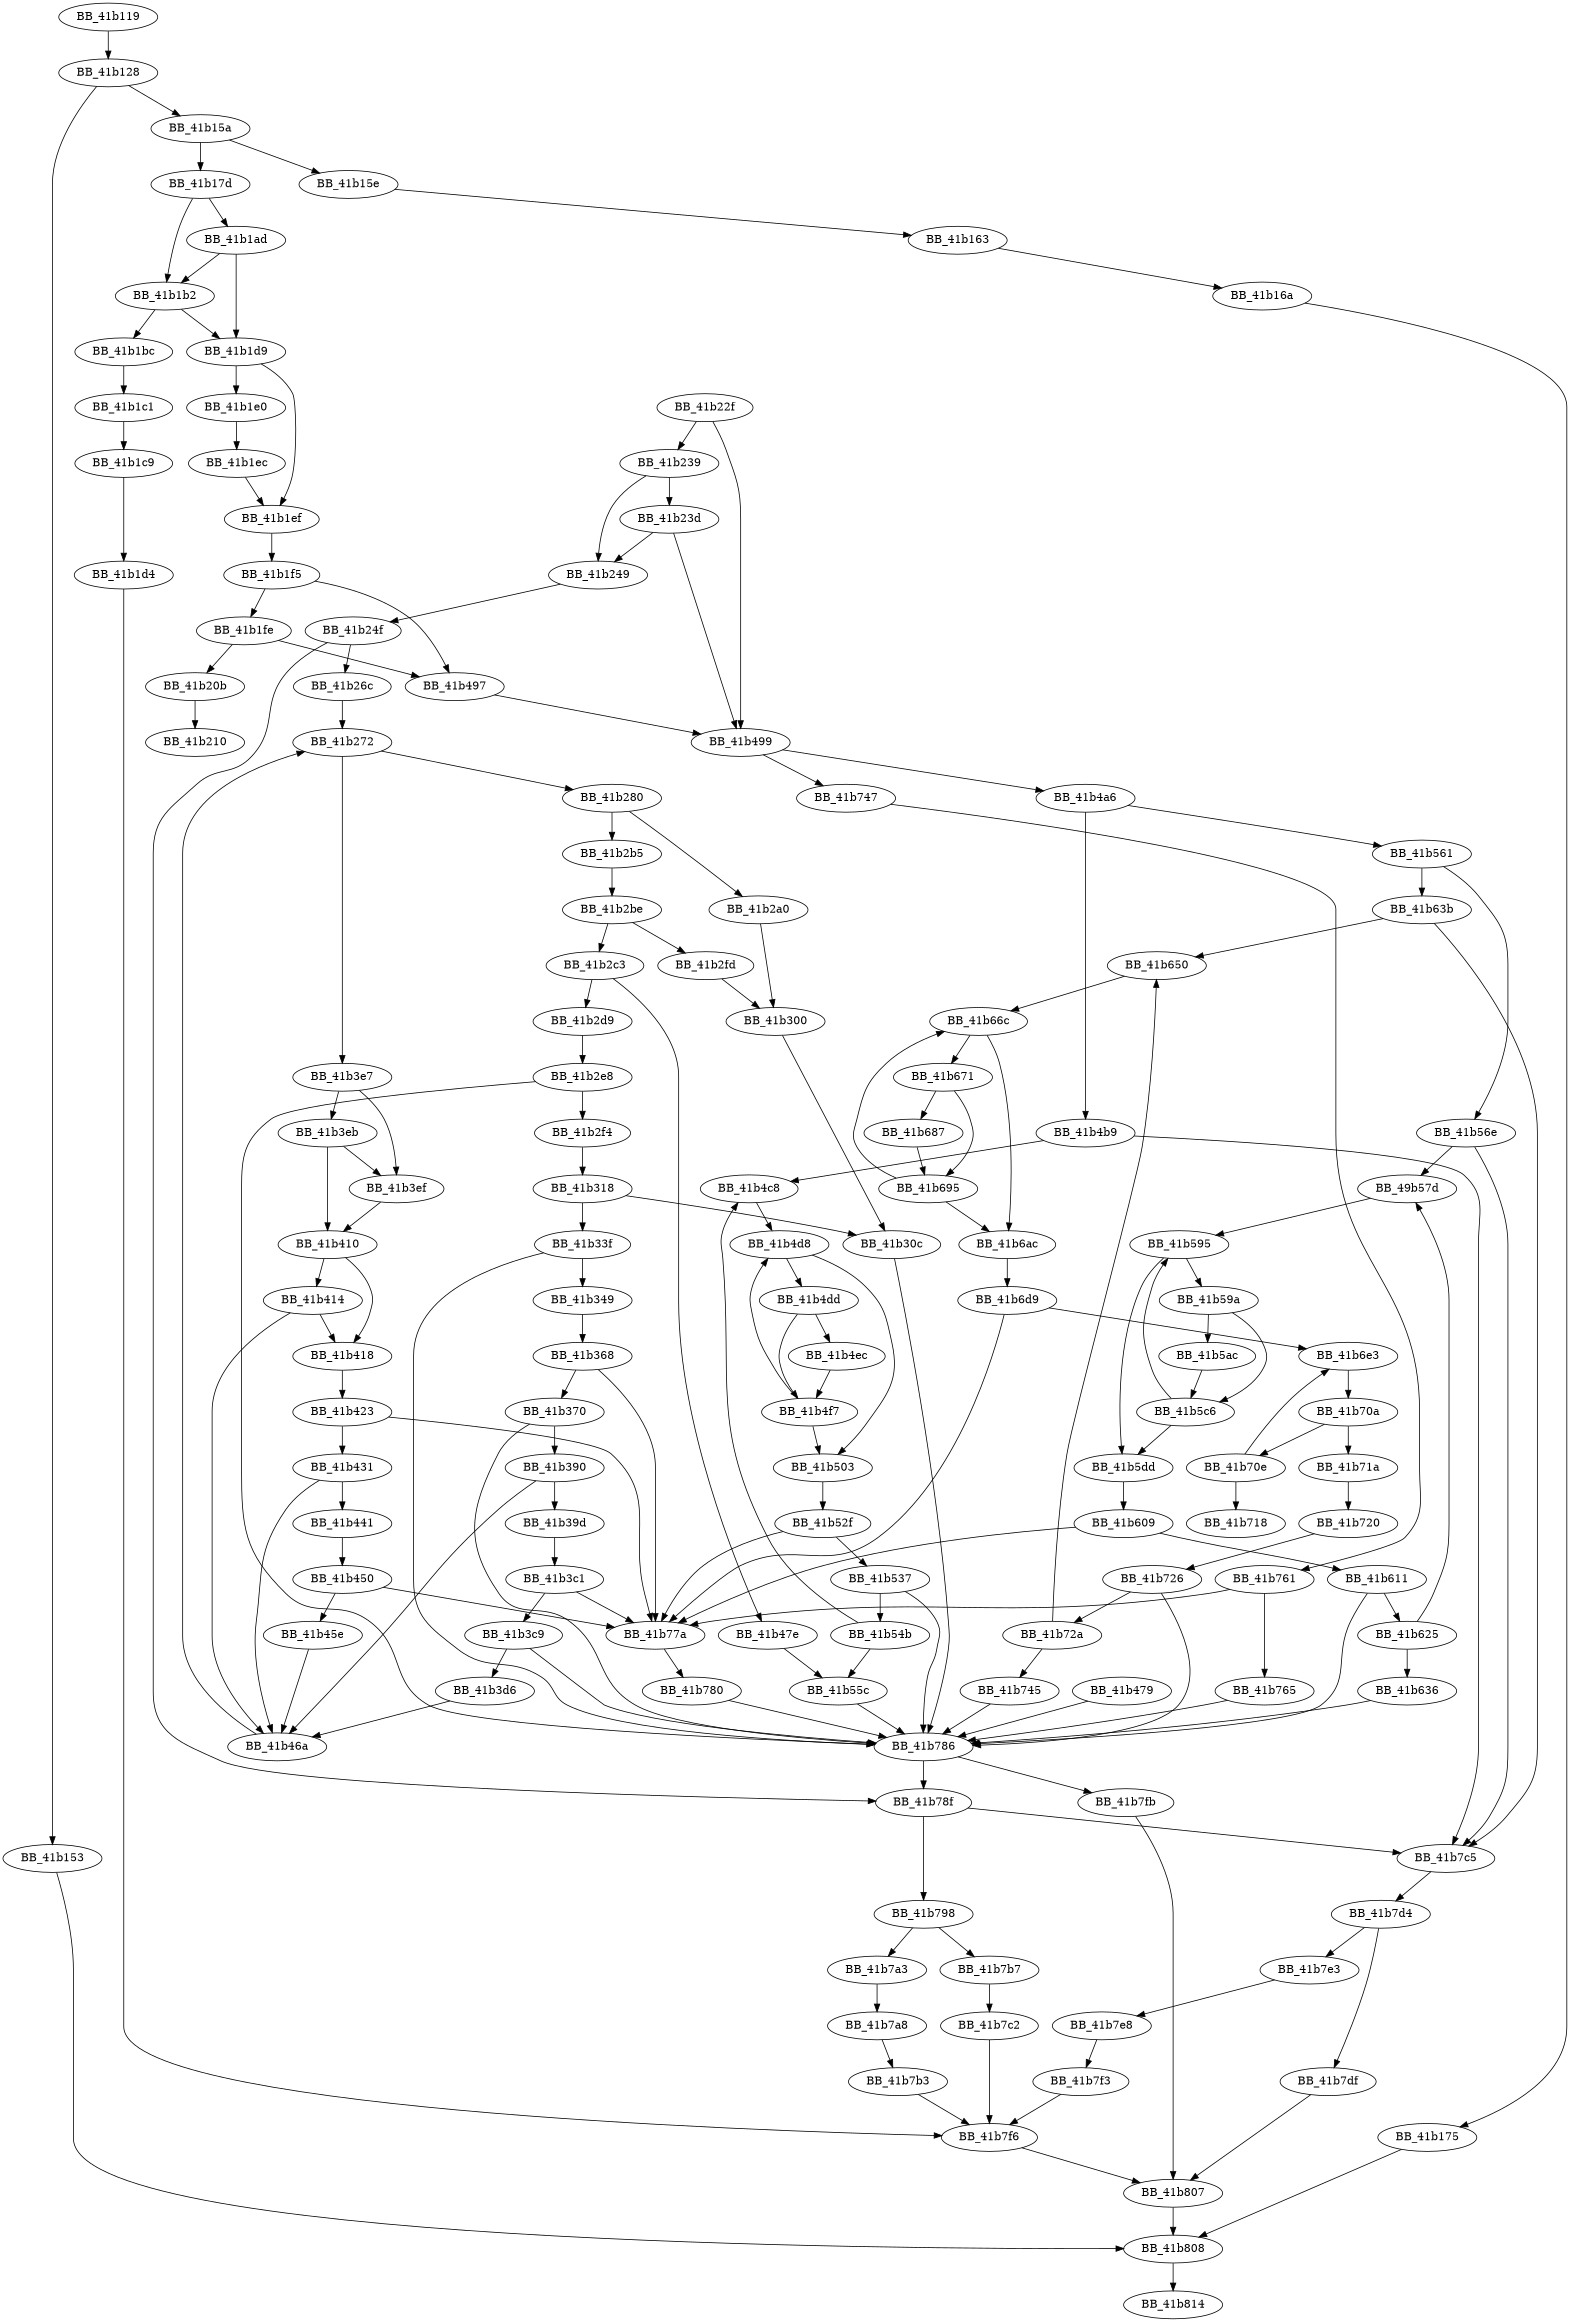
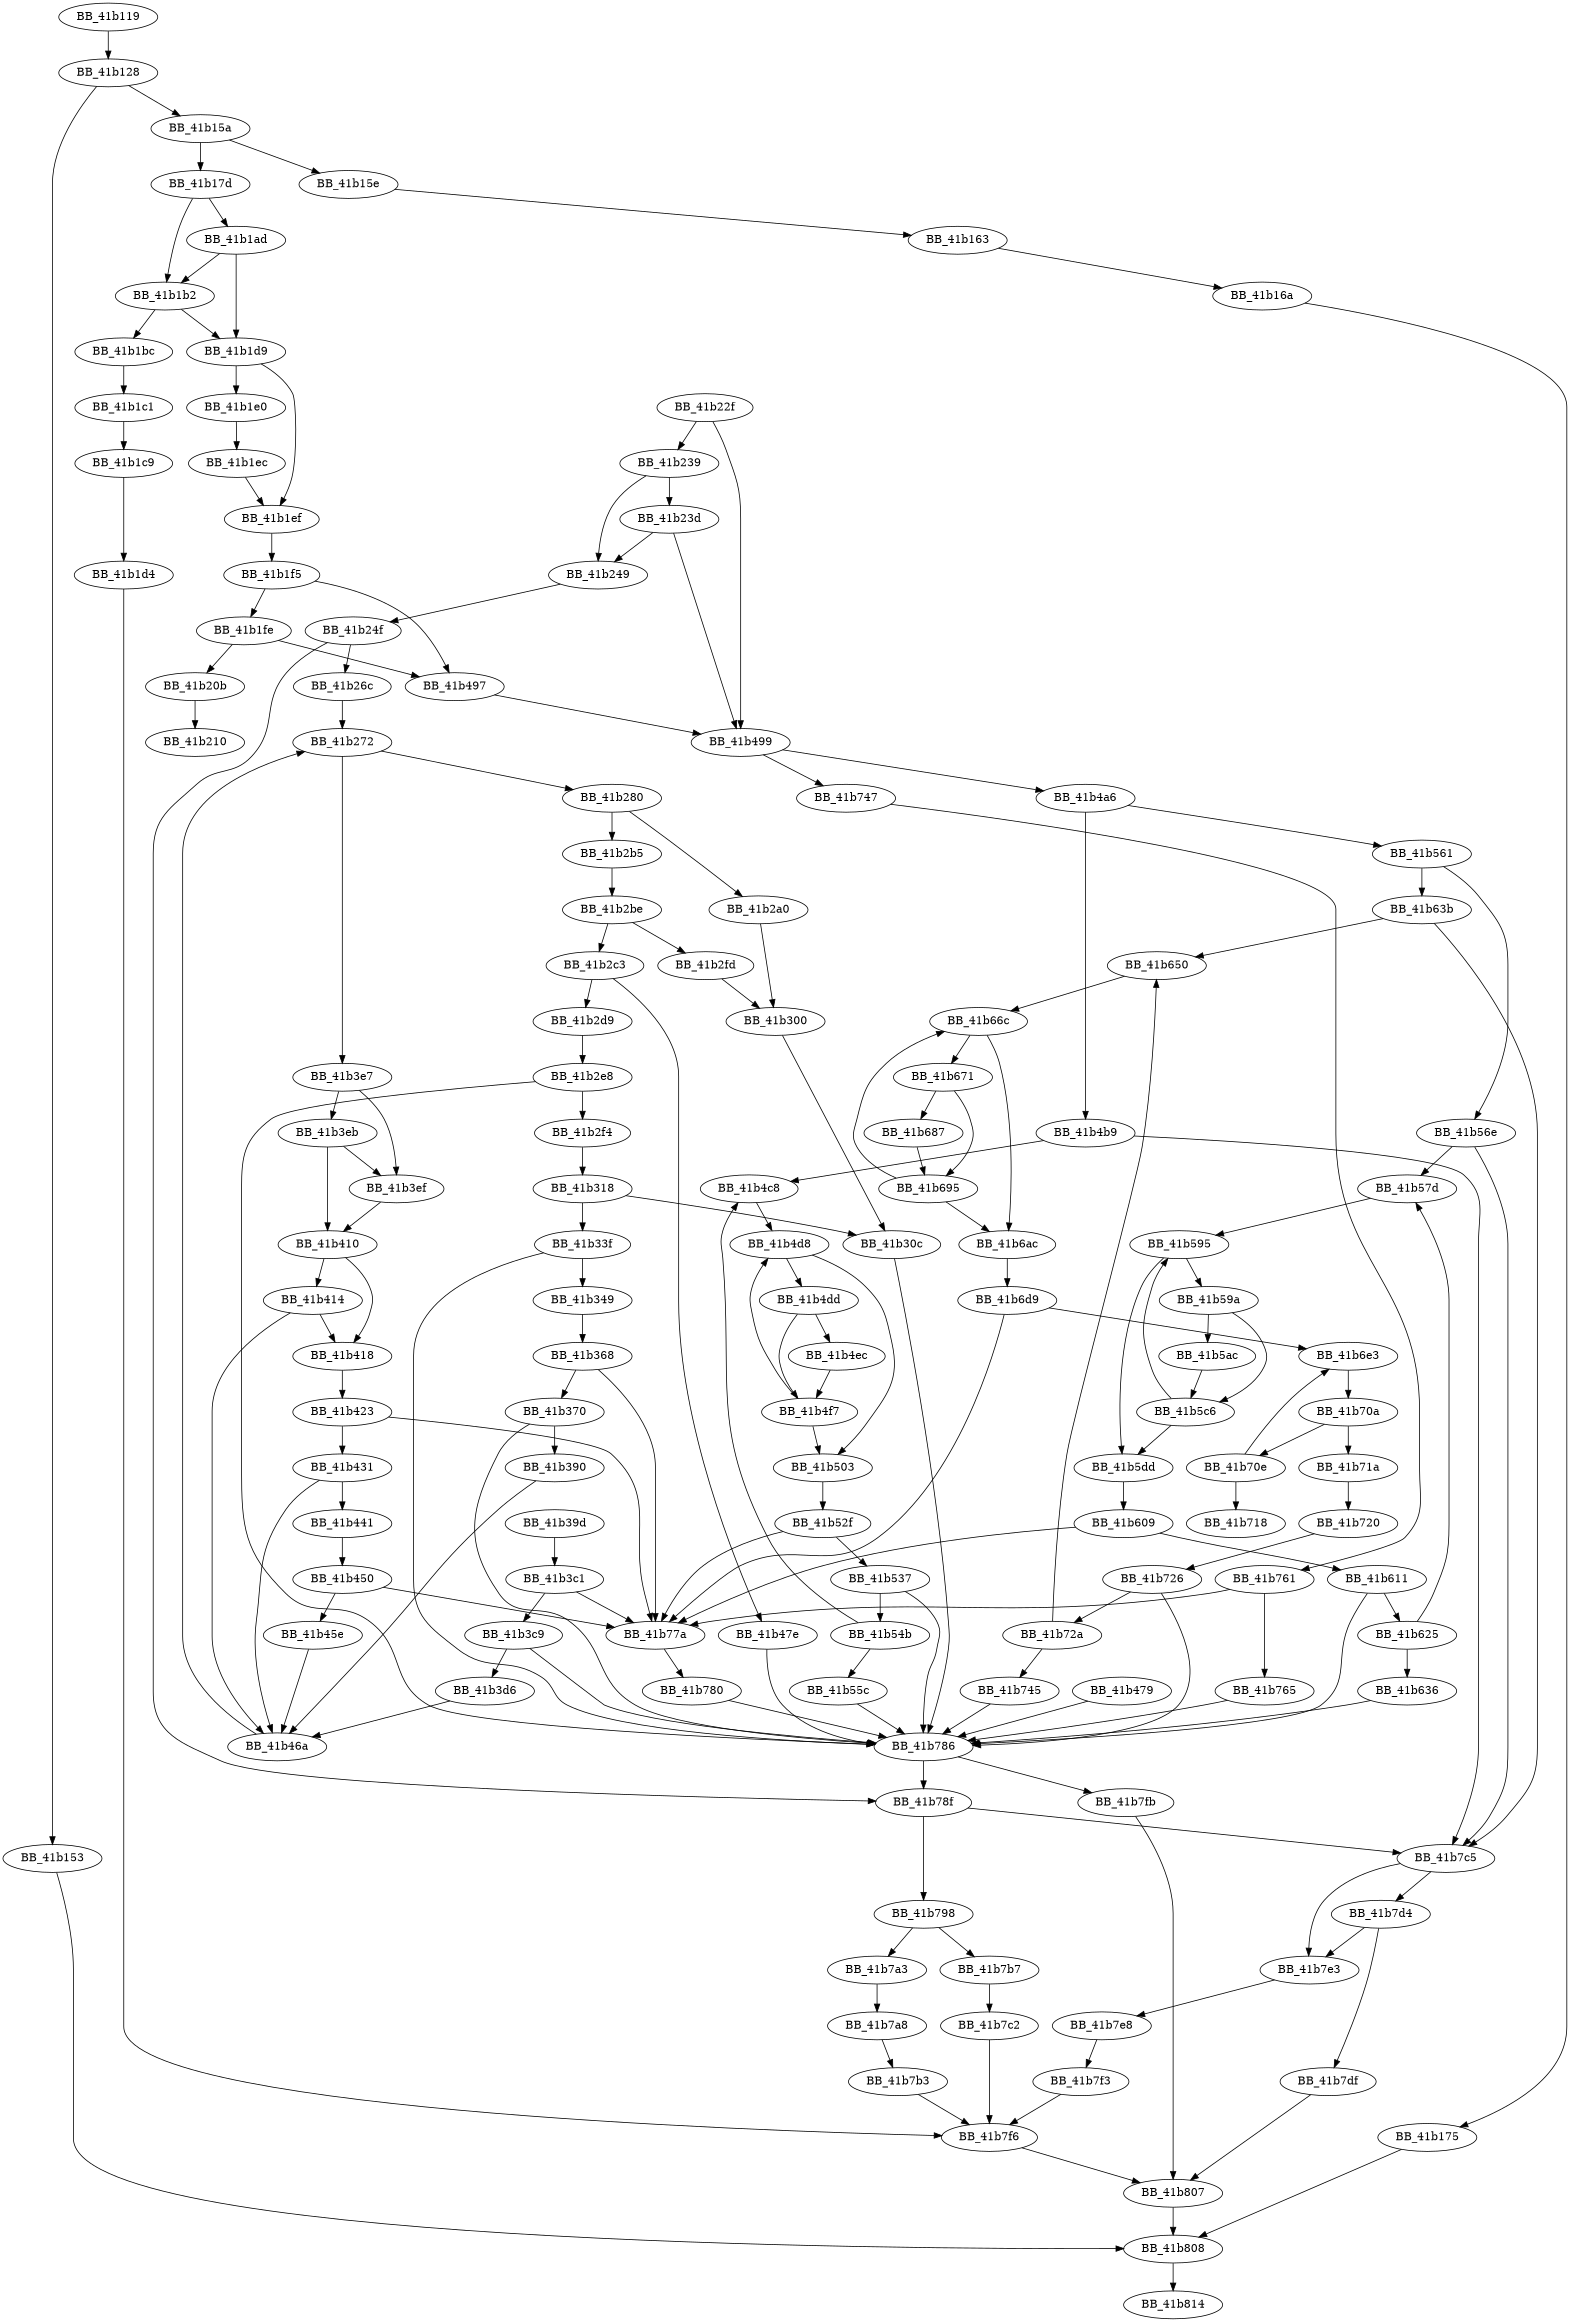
(1407, 1189) -> (1407, 1189)
(555, 1492) -> none
(800, 1661) -> (787, 1709)
none -> (1337, 1889)
